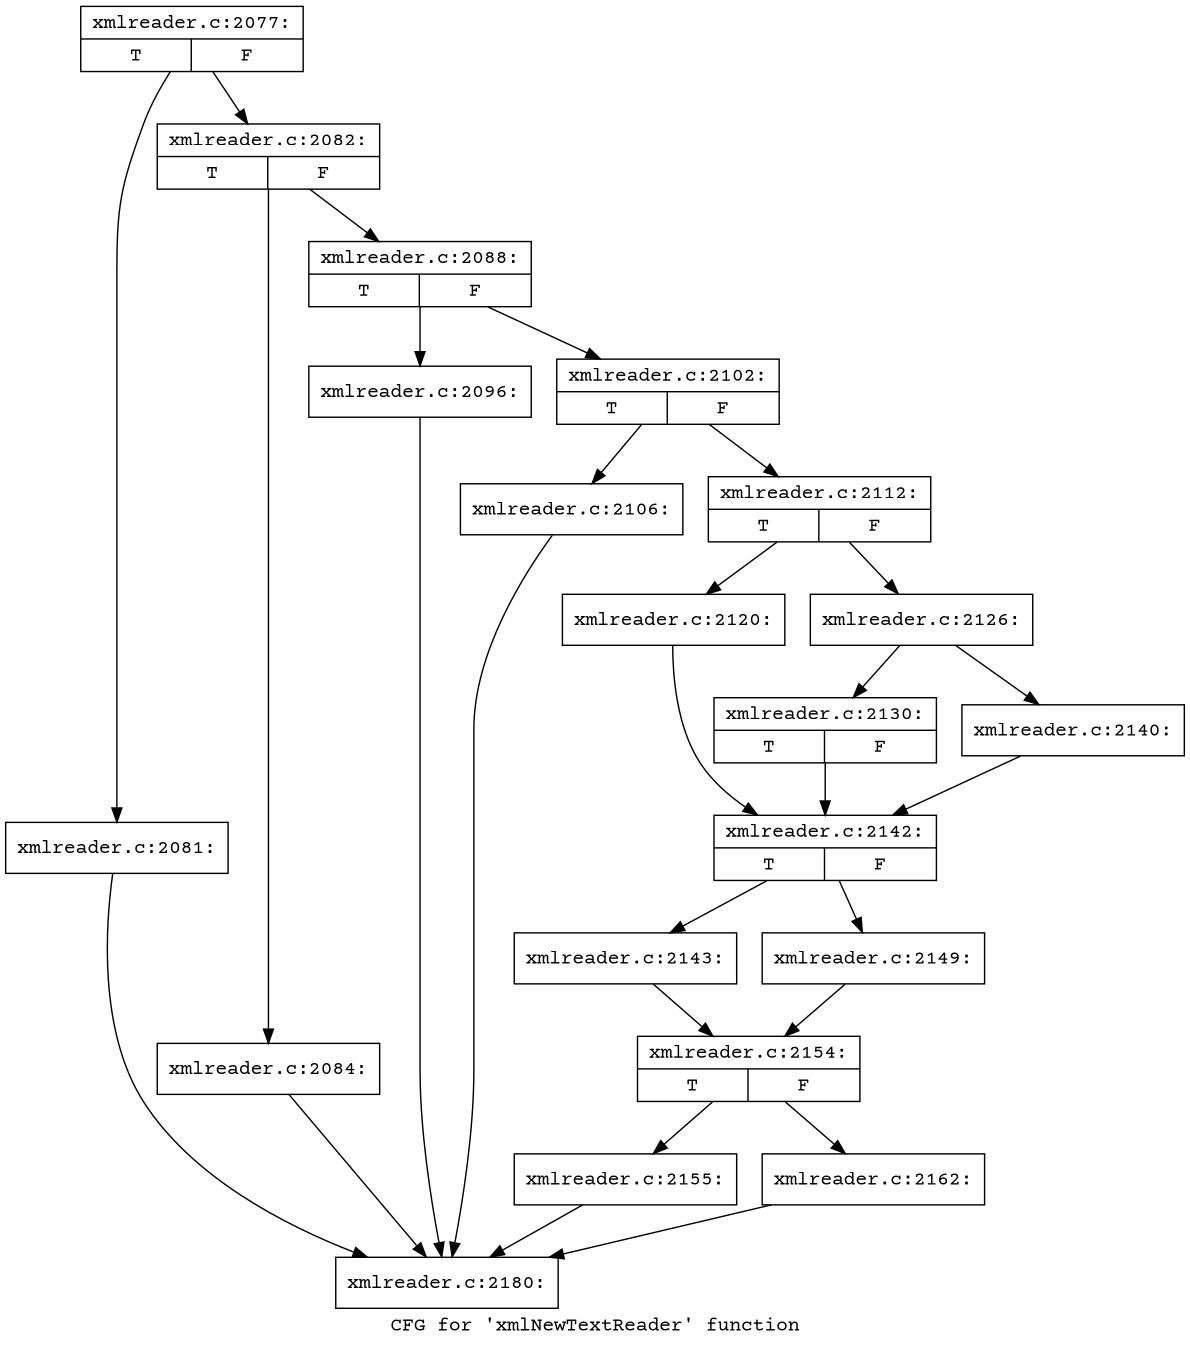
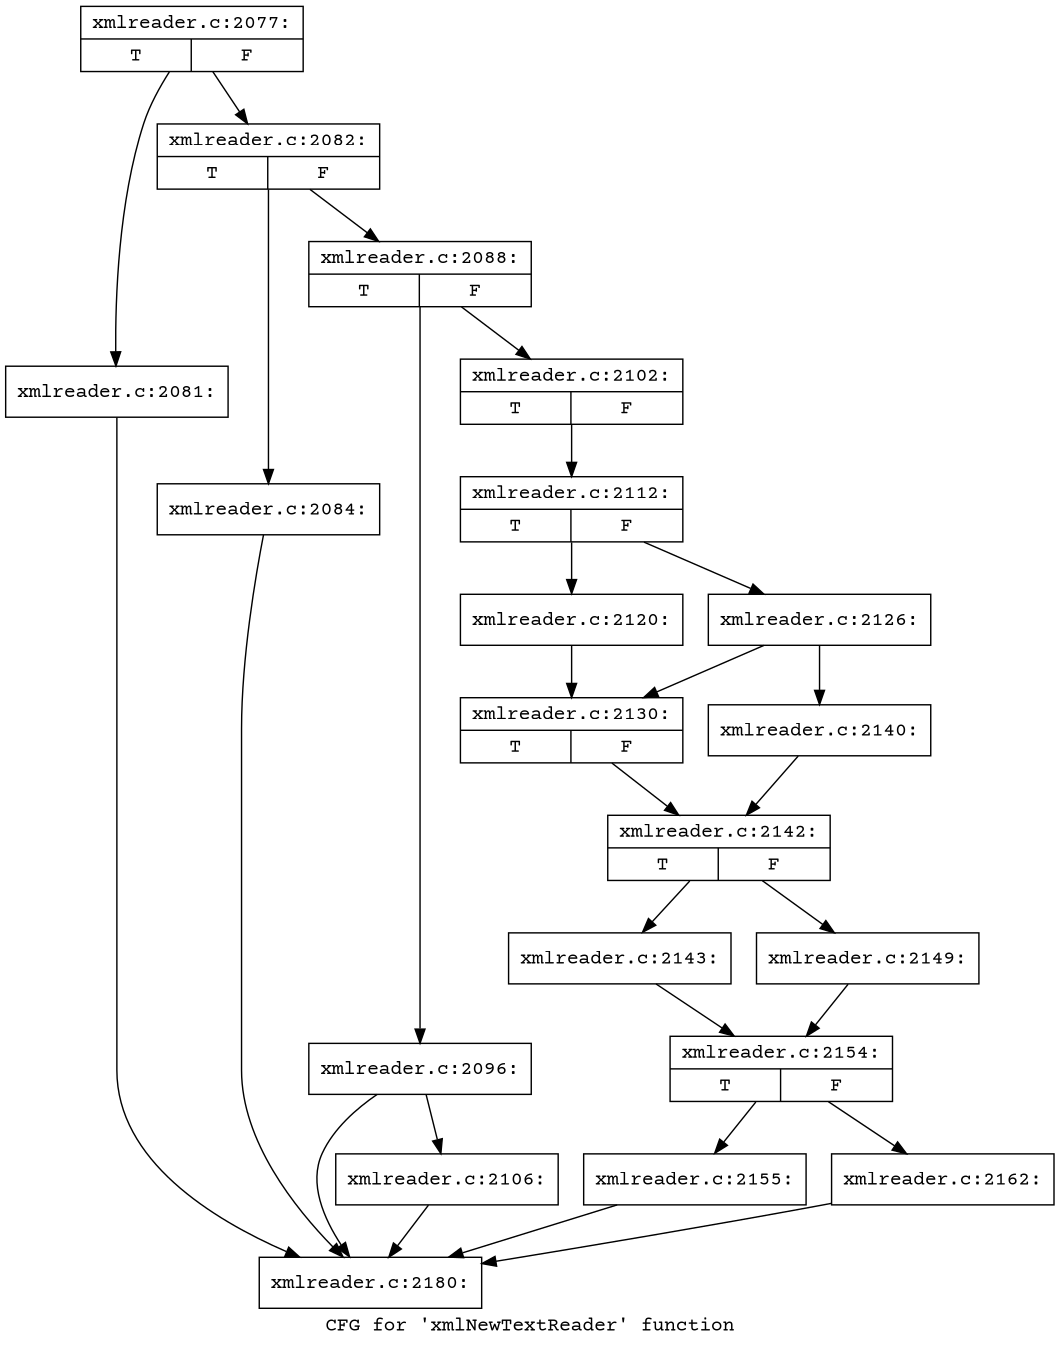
(622, 448) -> (432, 1117)
(687, 737) -> (572, 665)
